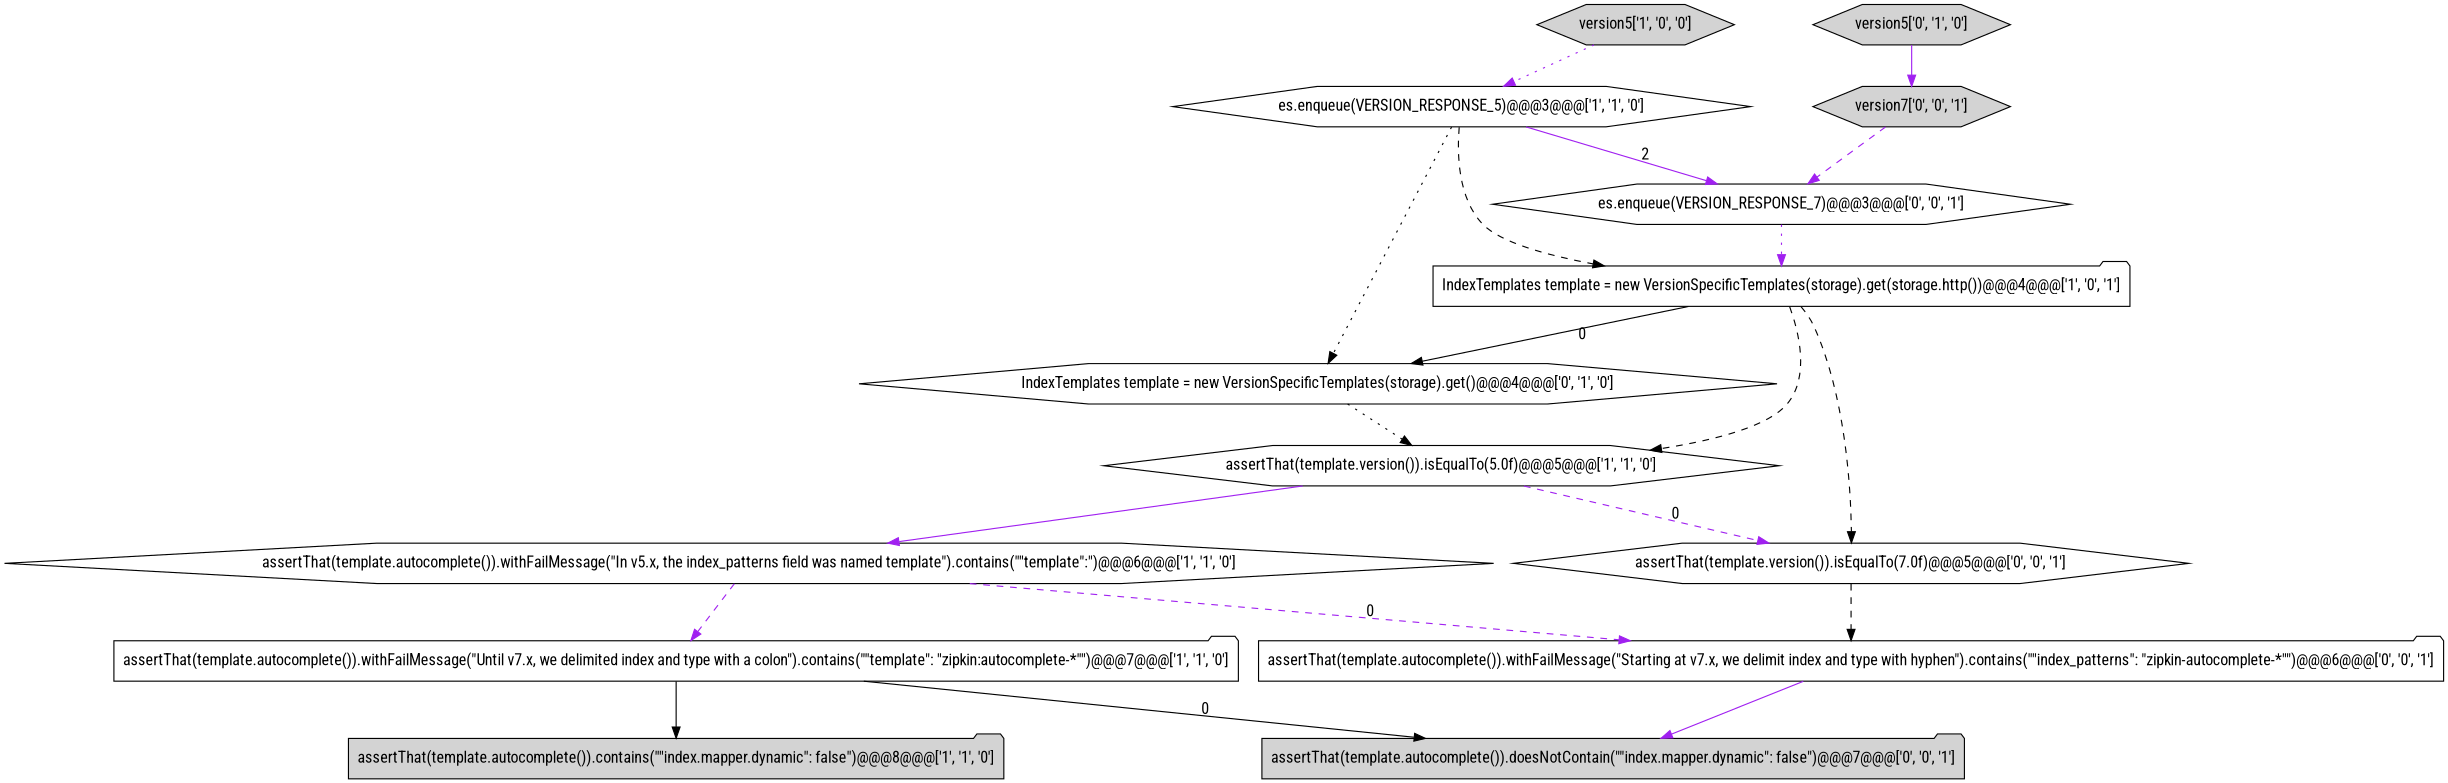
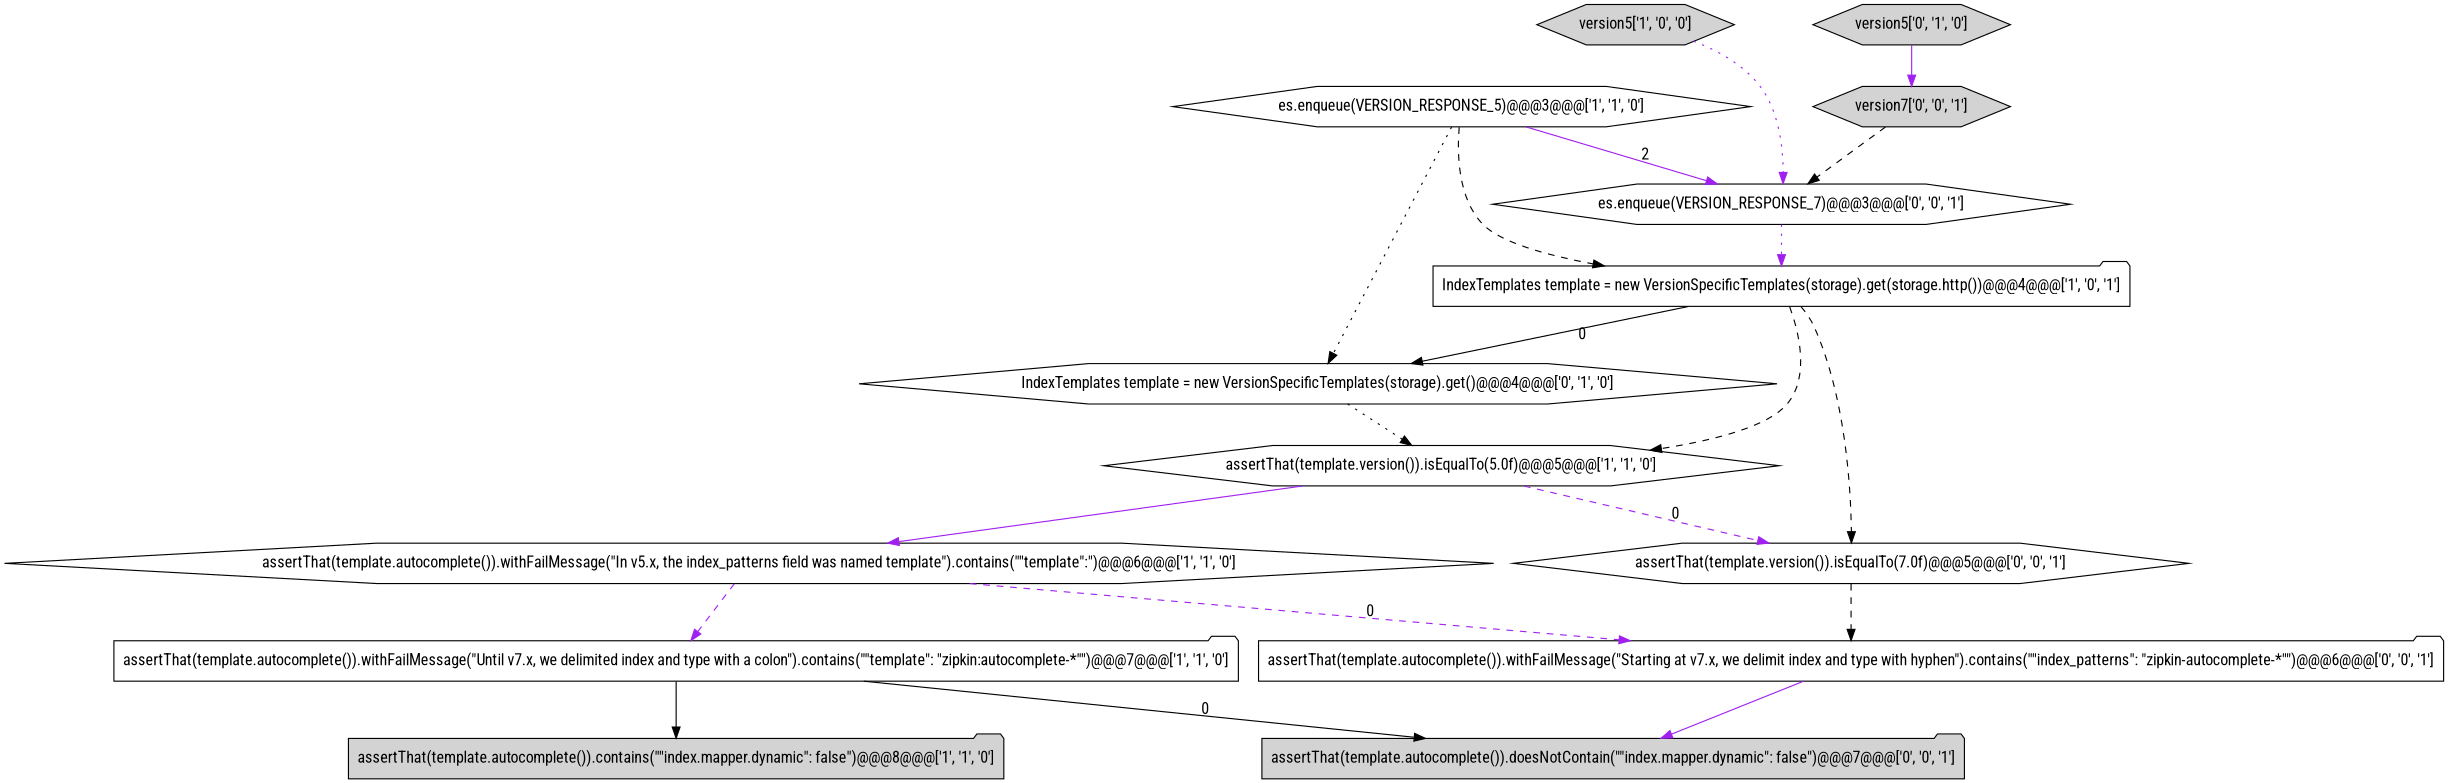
(1554, 63) -> (1763, 90)
(1851, 152) -> (1851, 152)
